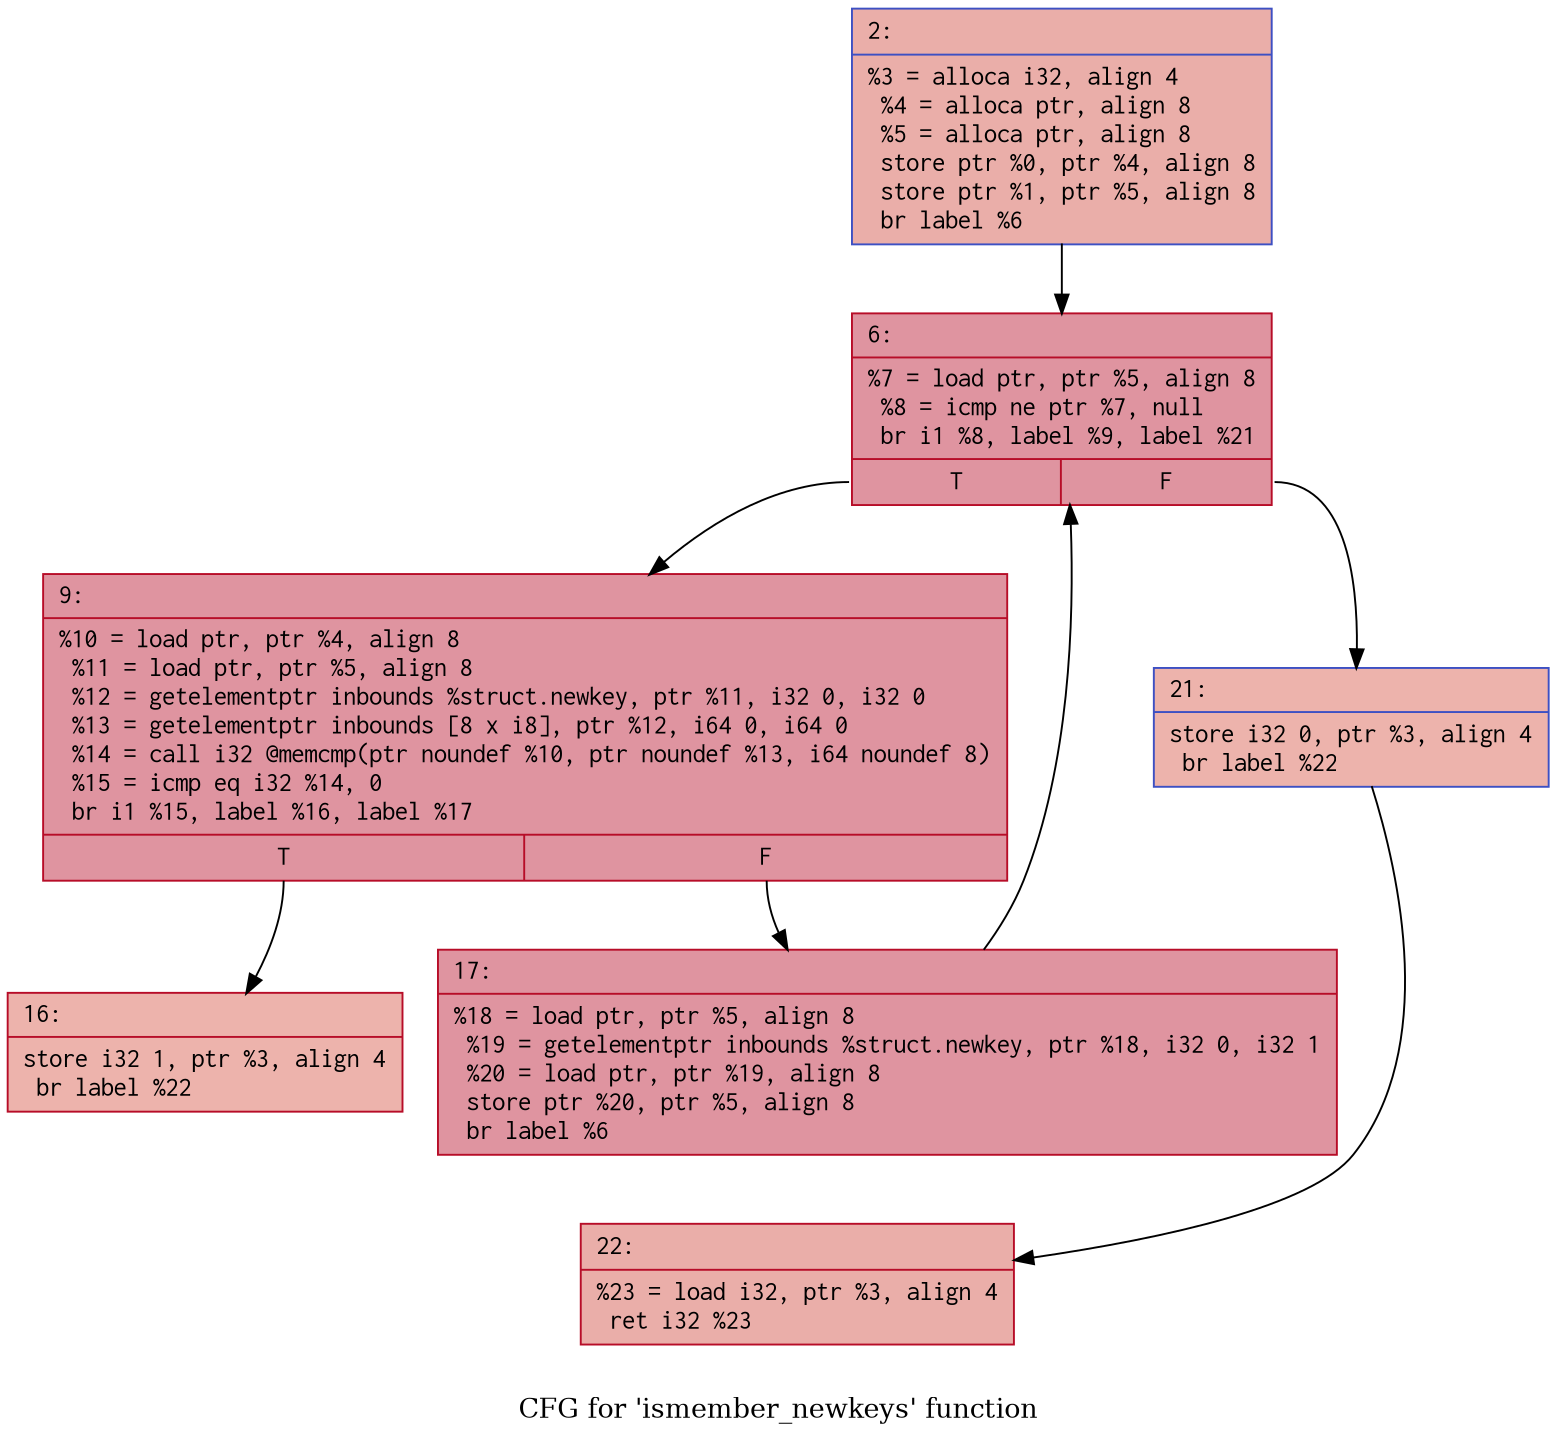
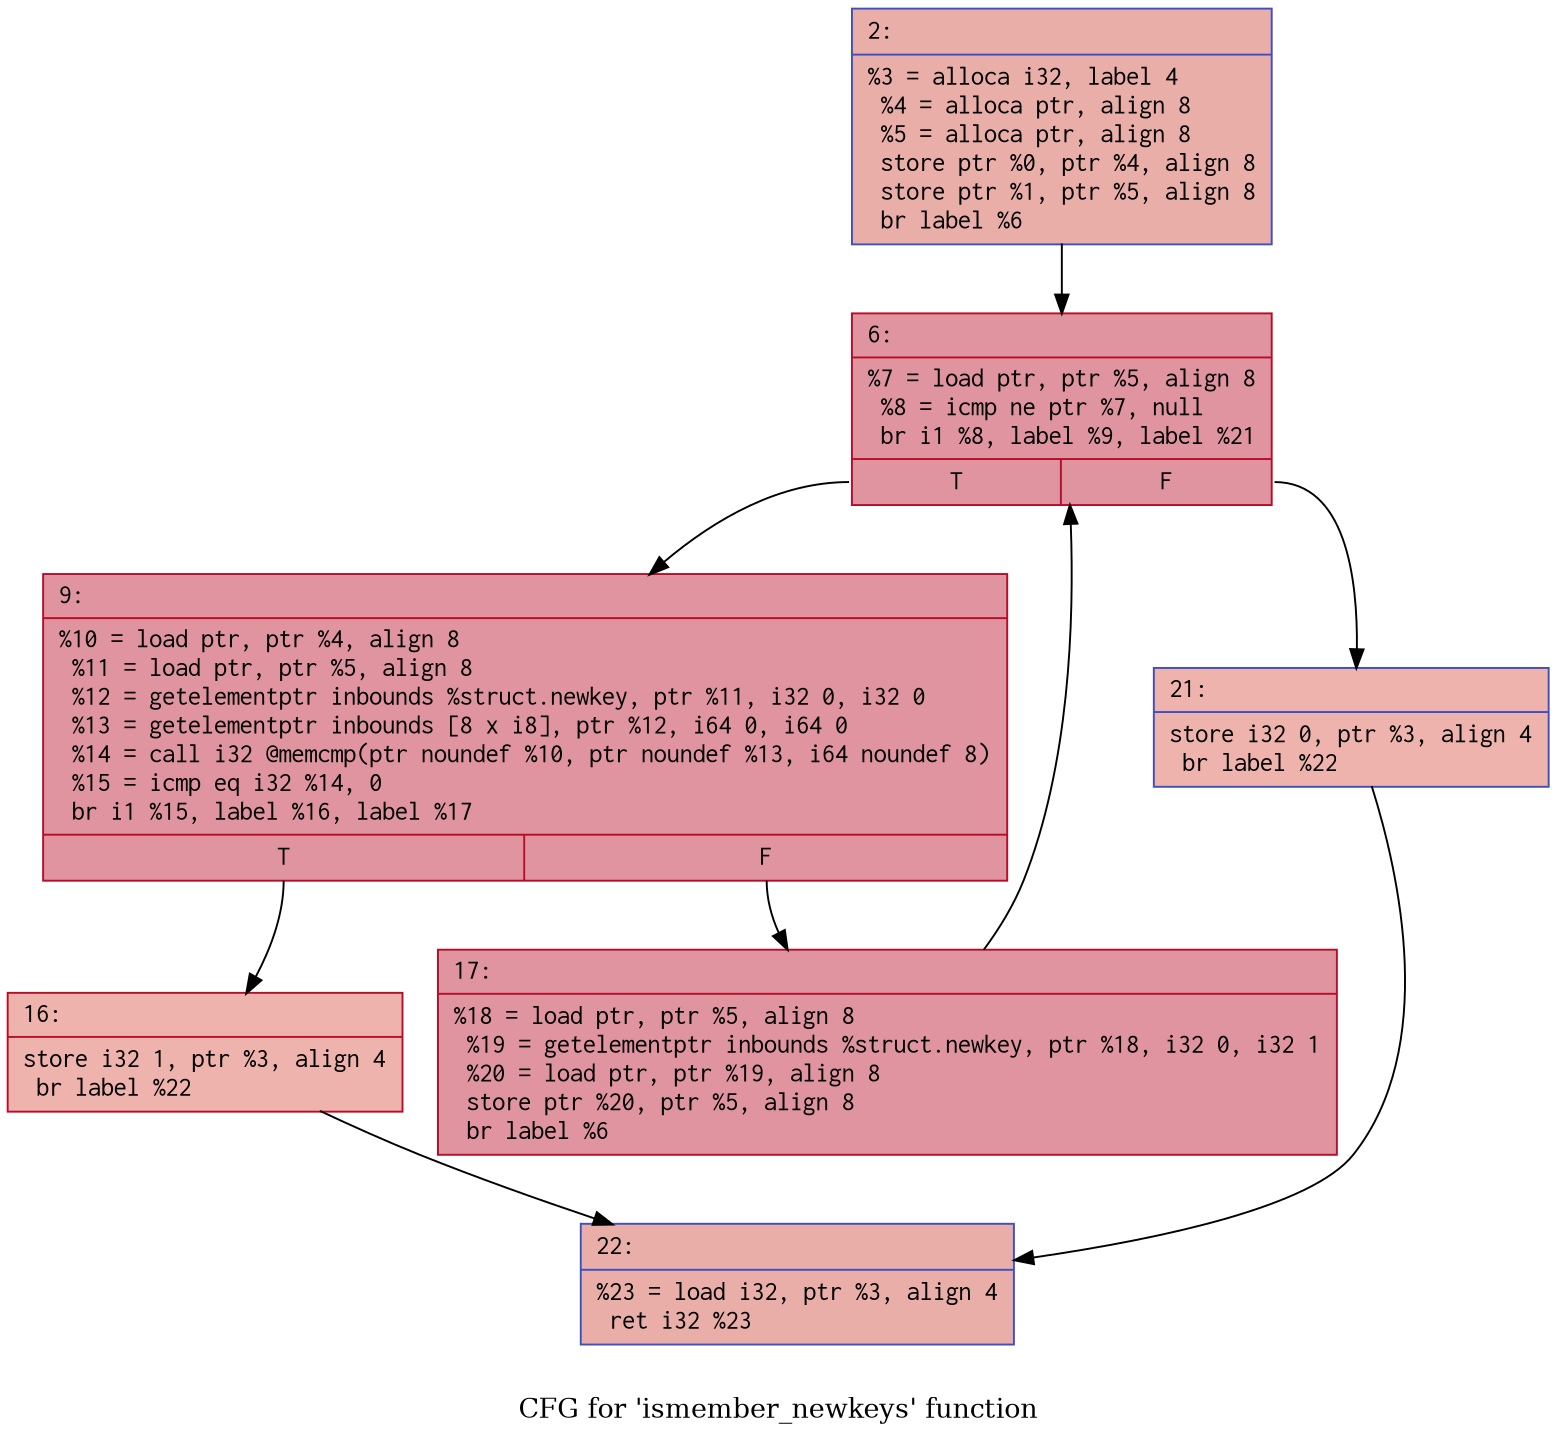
(1024, 77) -> (1024, 77)
none -> (456, 1169)
(797, 1284) -> (797, 1284)
